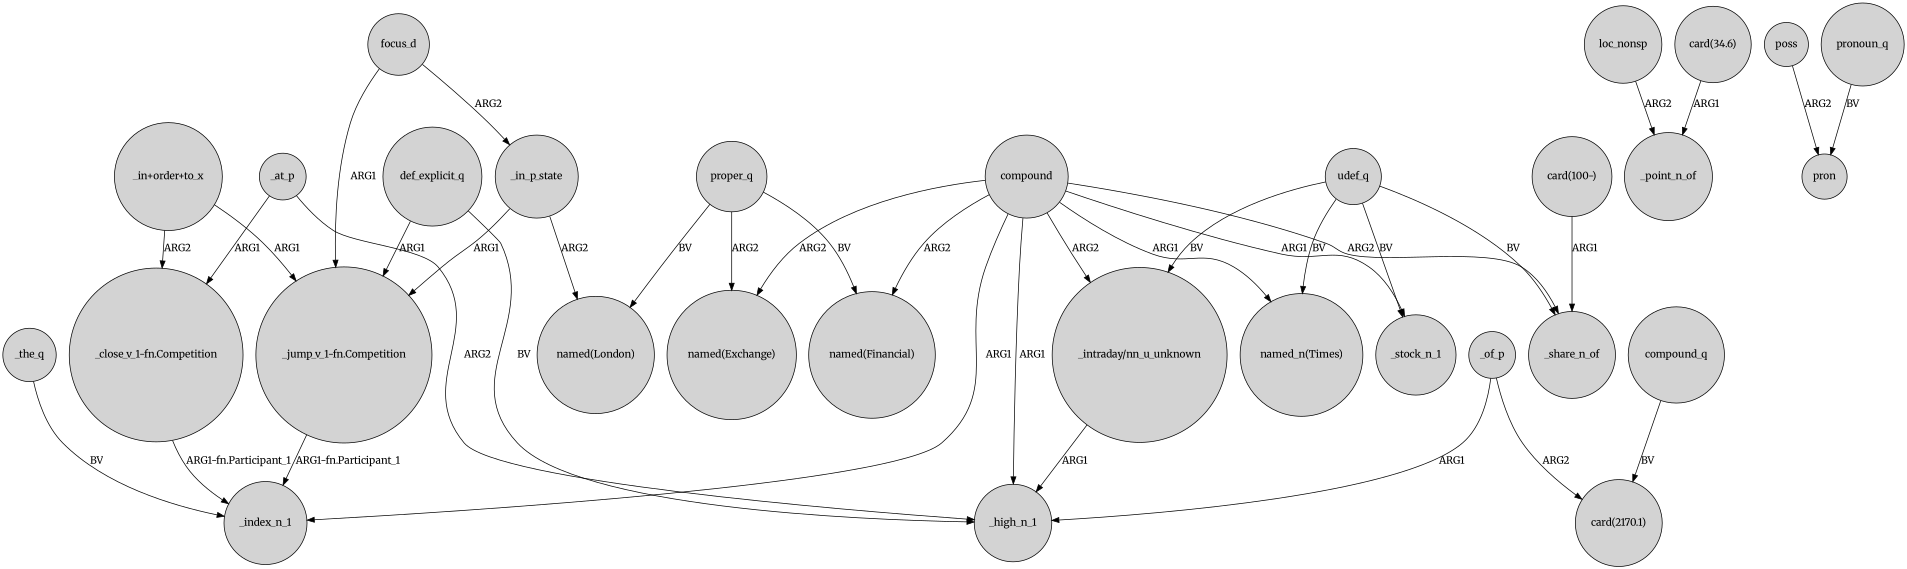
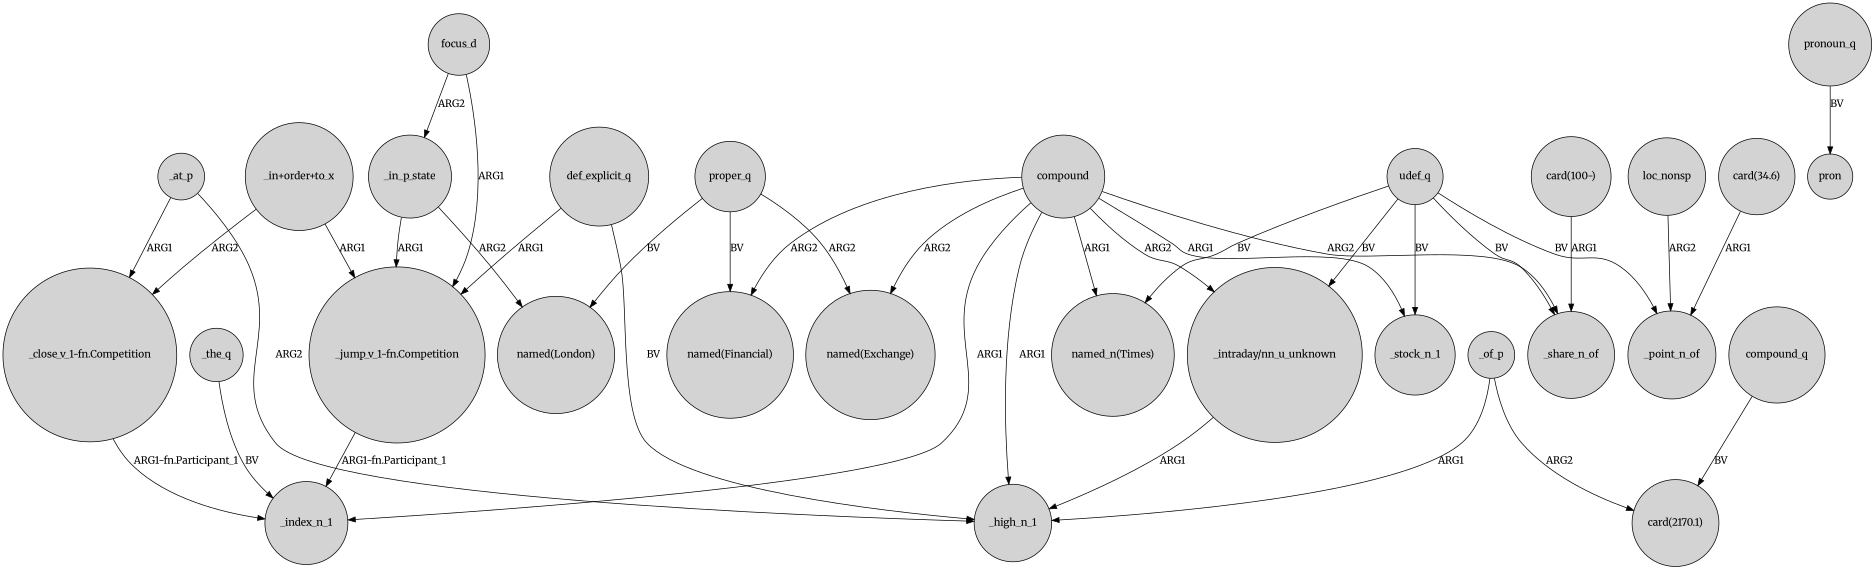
(1786, 44) -> none
none -> (1549, 252)
